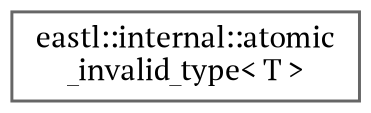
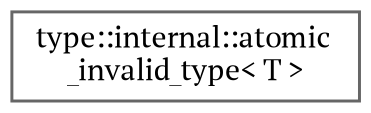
(186, 56) -> (186, 56)
